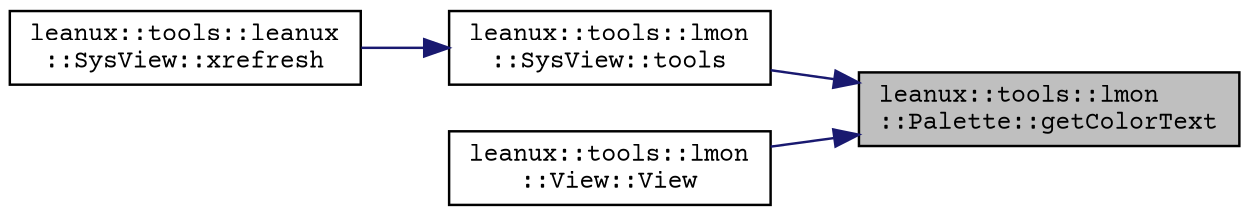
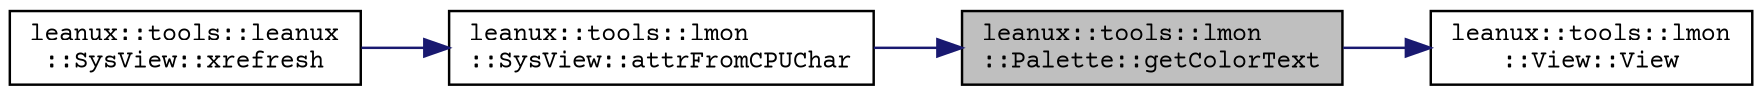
(610, 48) -> (661, 48)
(802, 142) -> (1374, 48)
